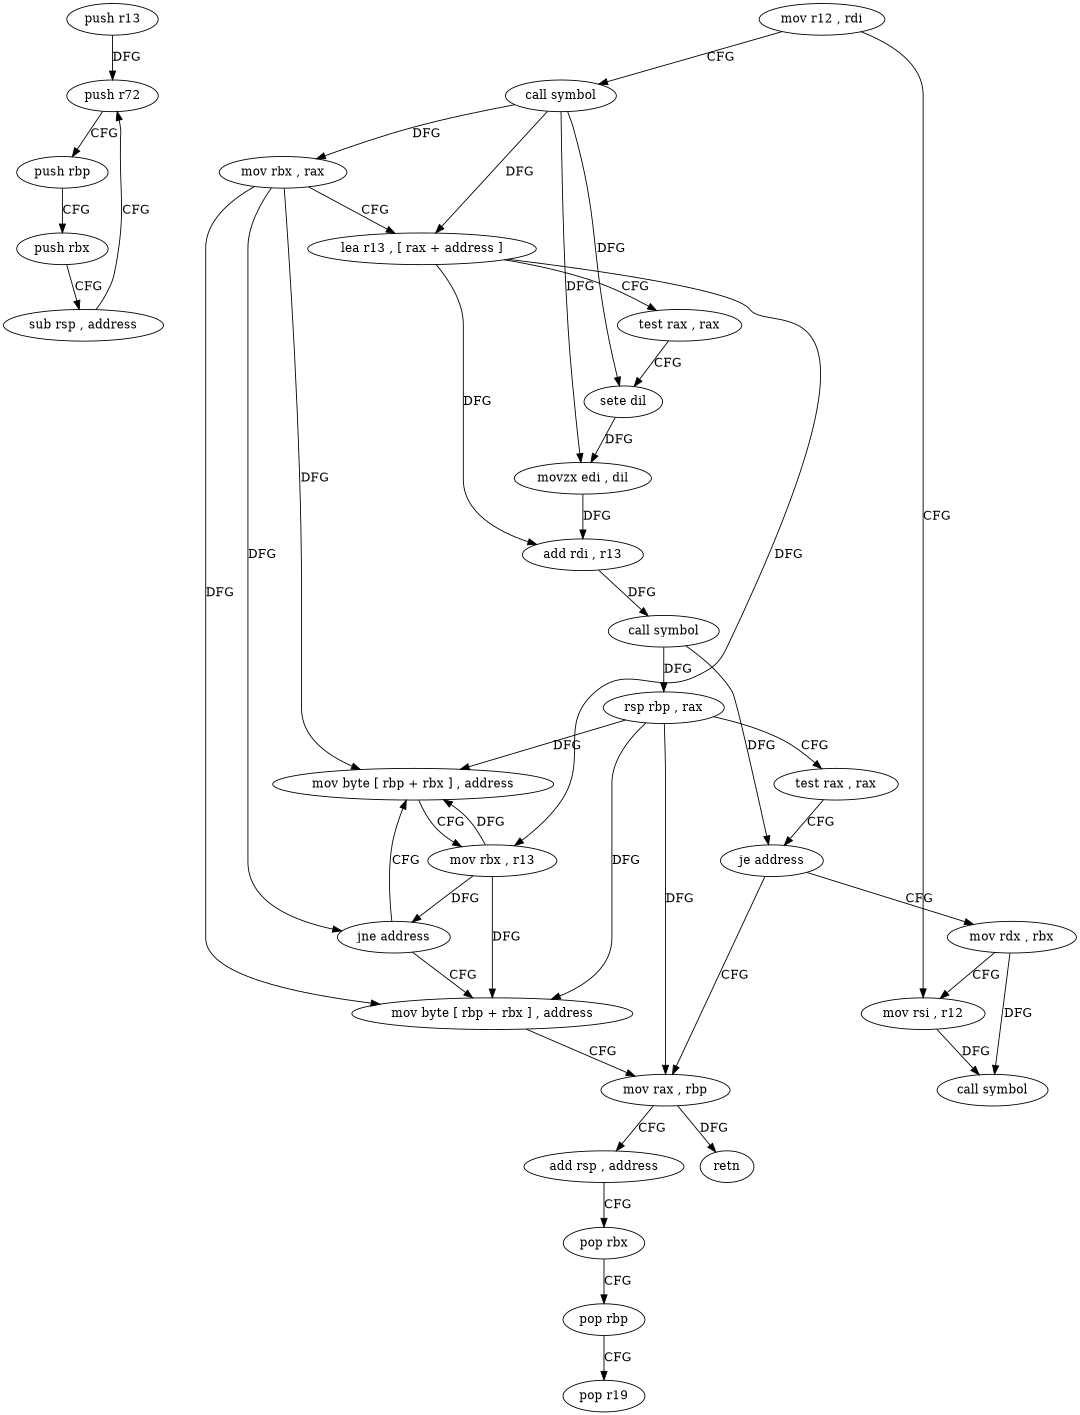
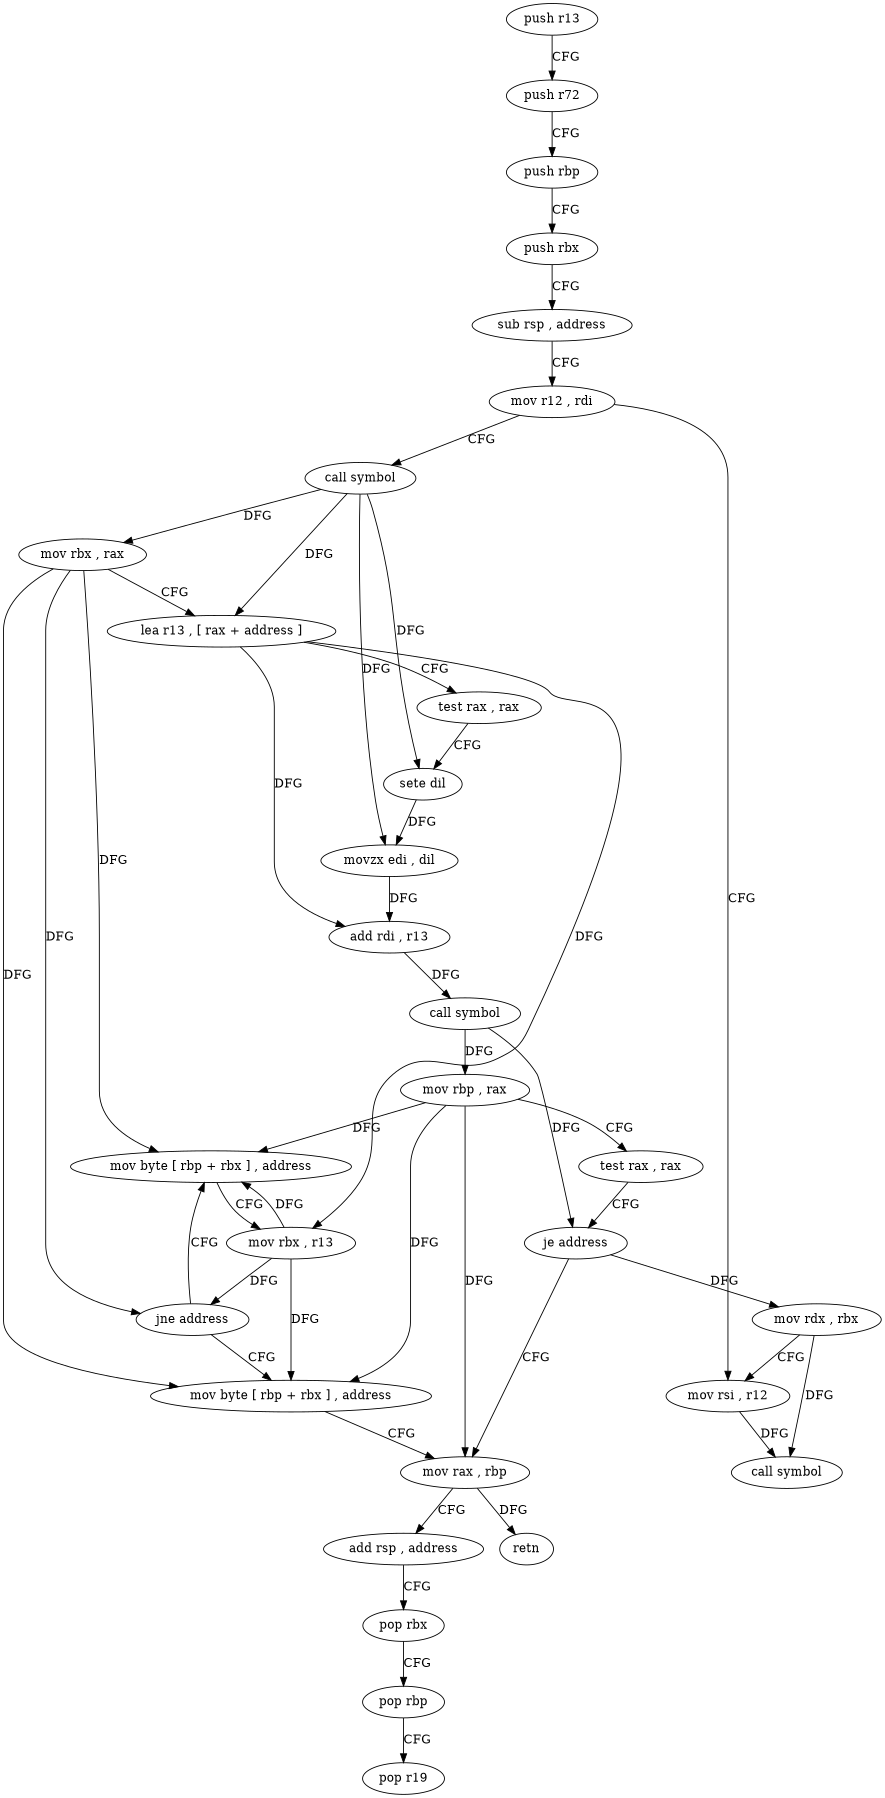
(127, 58) -> (566, 58)
(121, 217) -> (552, 359)
(664, 708) -> (465, 1090)
(920, 899) -> (725, 1281)
